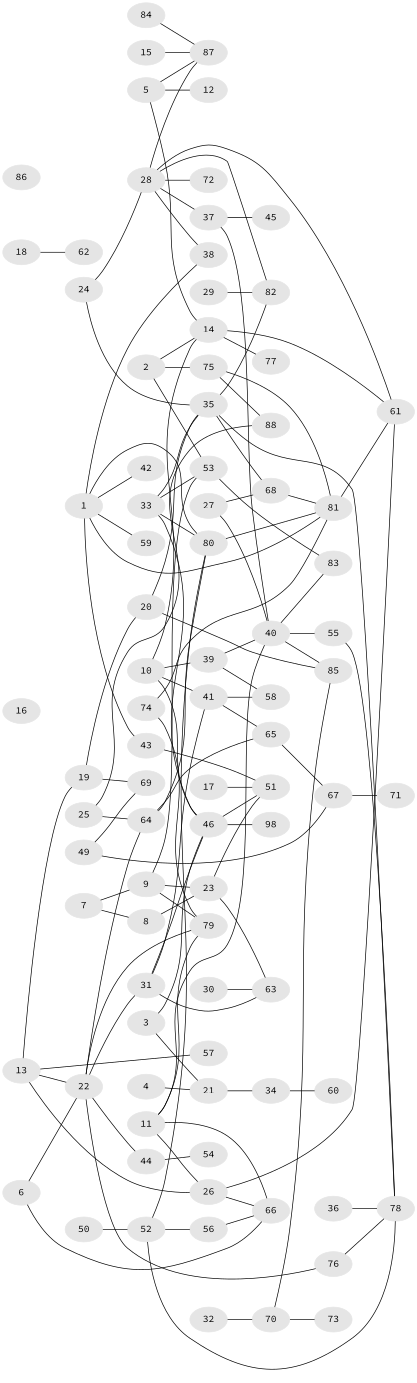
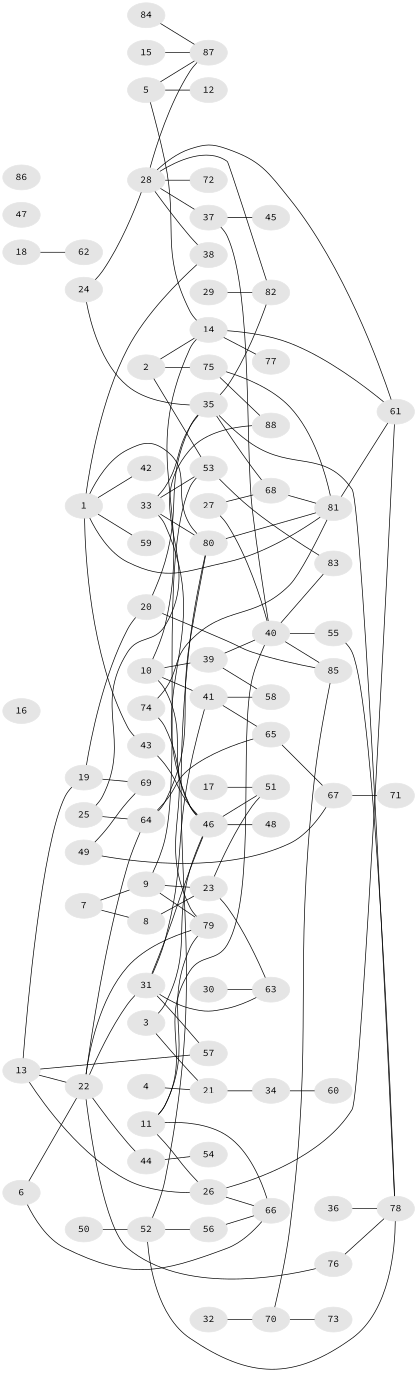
none -> (21, 215)
(210, 763) -> (177, 785)
(271, 825) -> (271, 825)
none -> (171, 1011)
